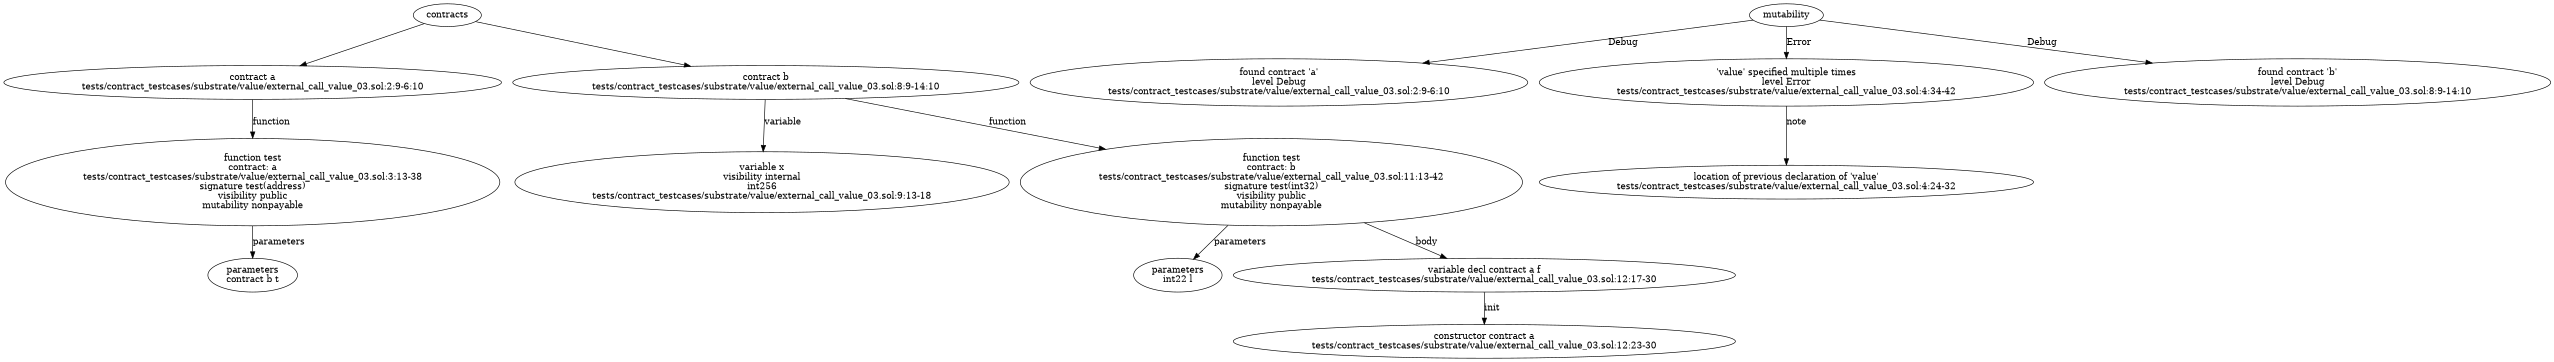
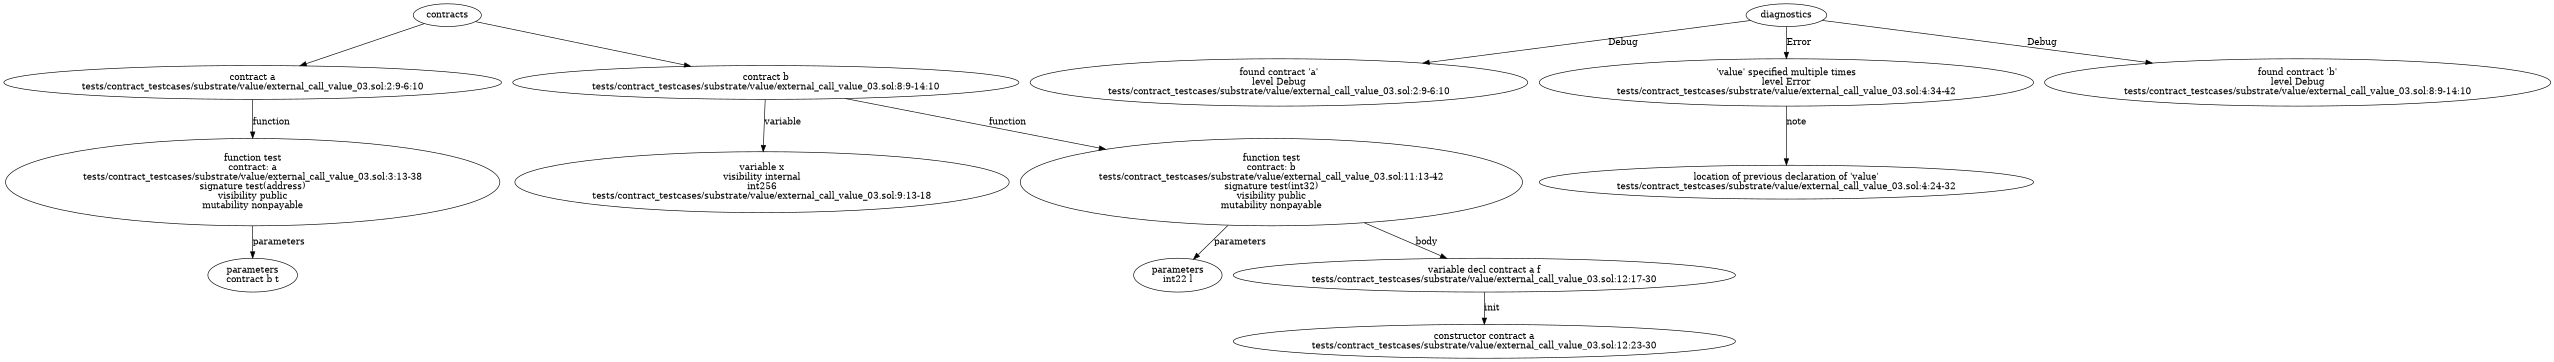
(1786, 15) -> (1786, 15)
